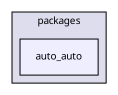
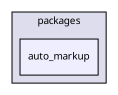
(59, 57) -> (59, 57)
